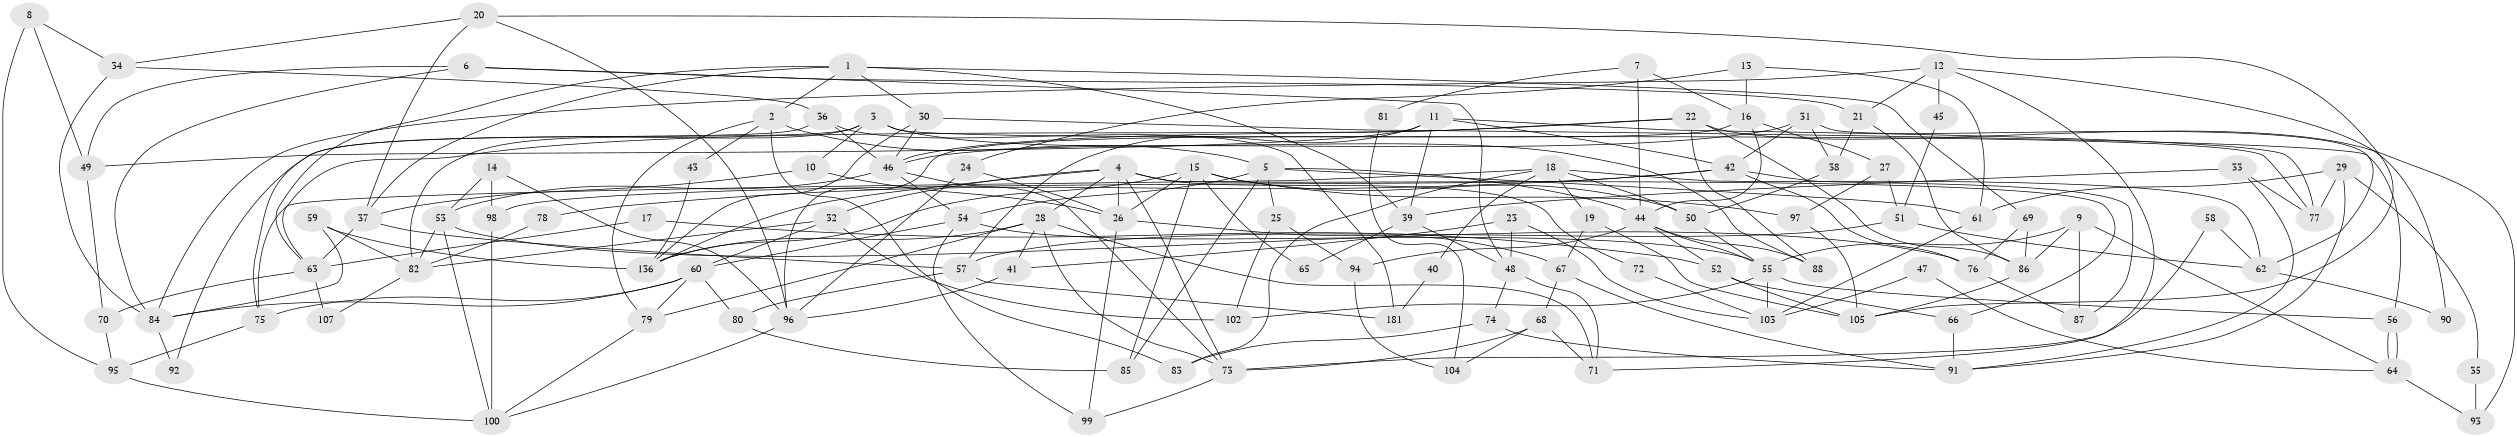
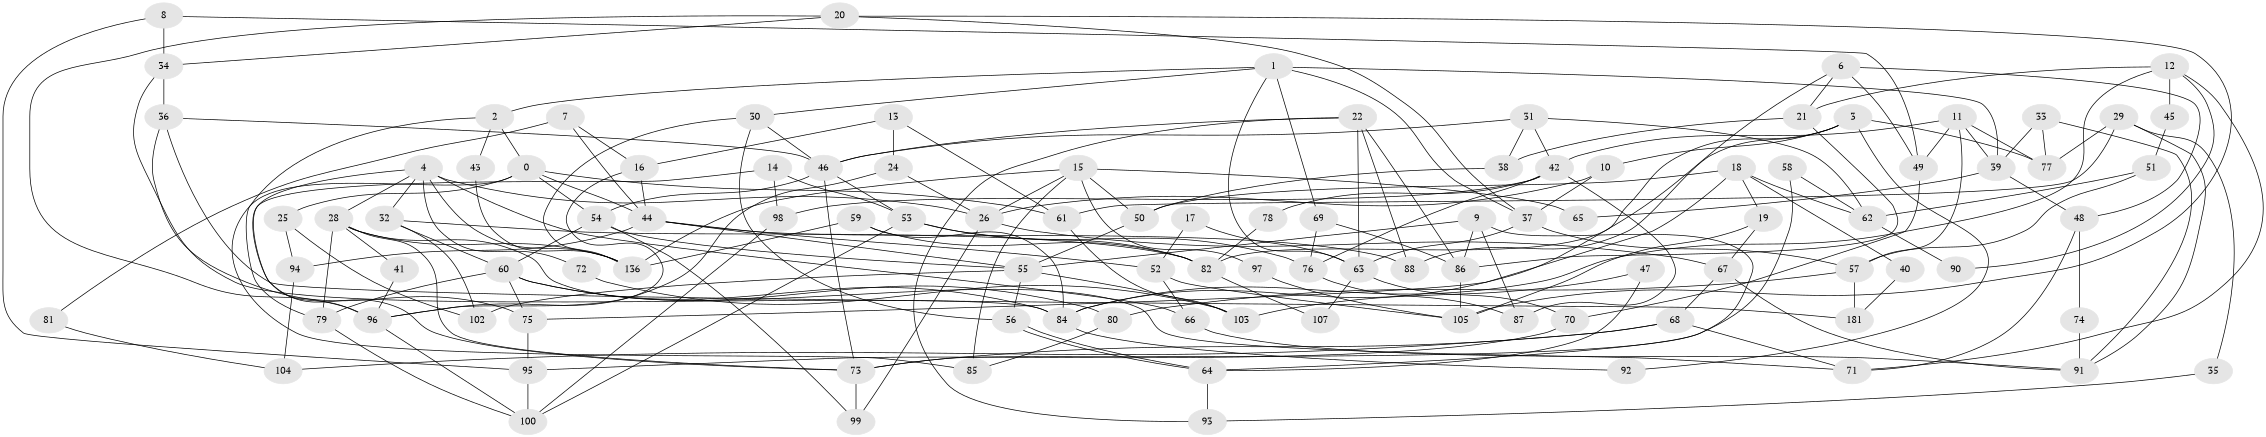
(1266, 168) -> (527, 168)
(1885, 168) -> none
(1512, 219) -> none
(1177, 371) -> none
